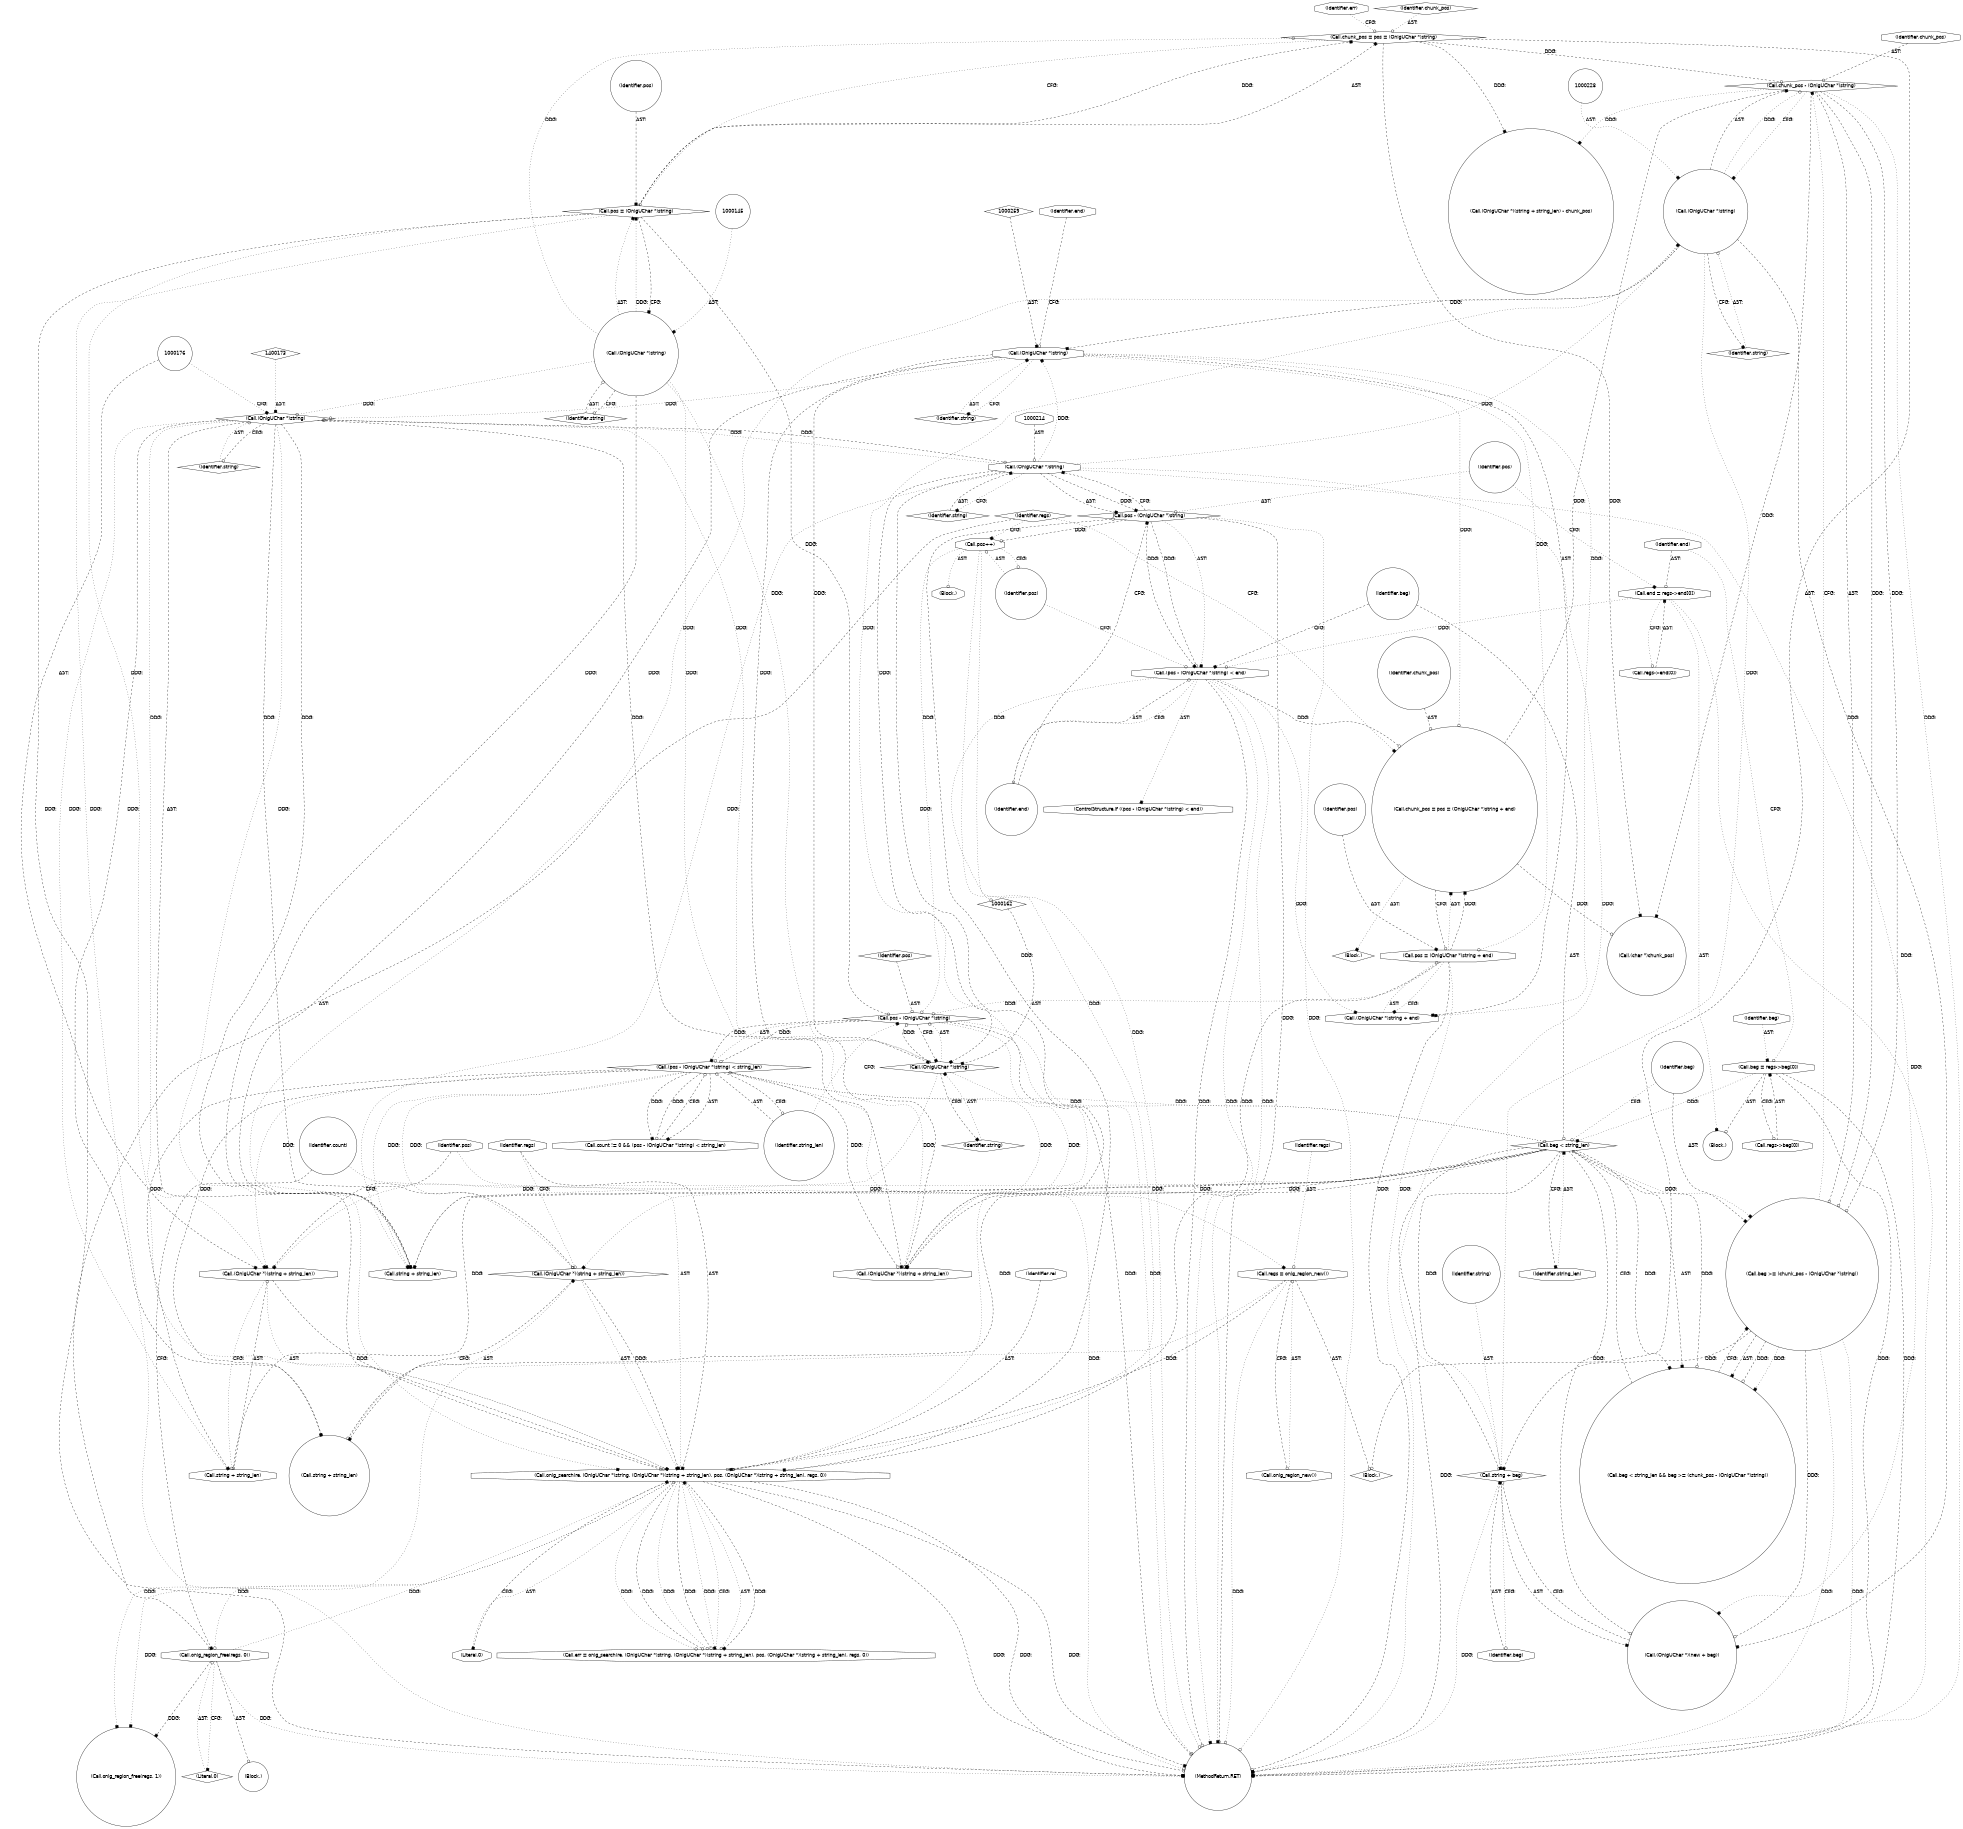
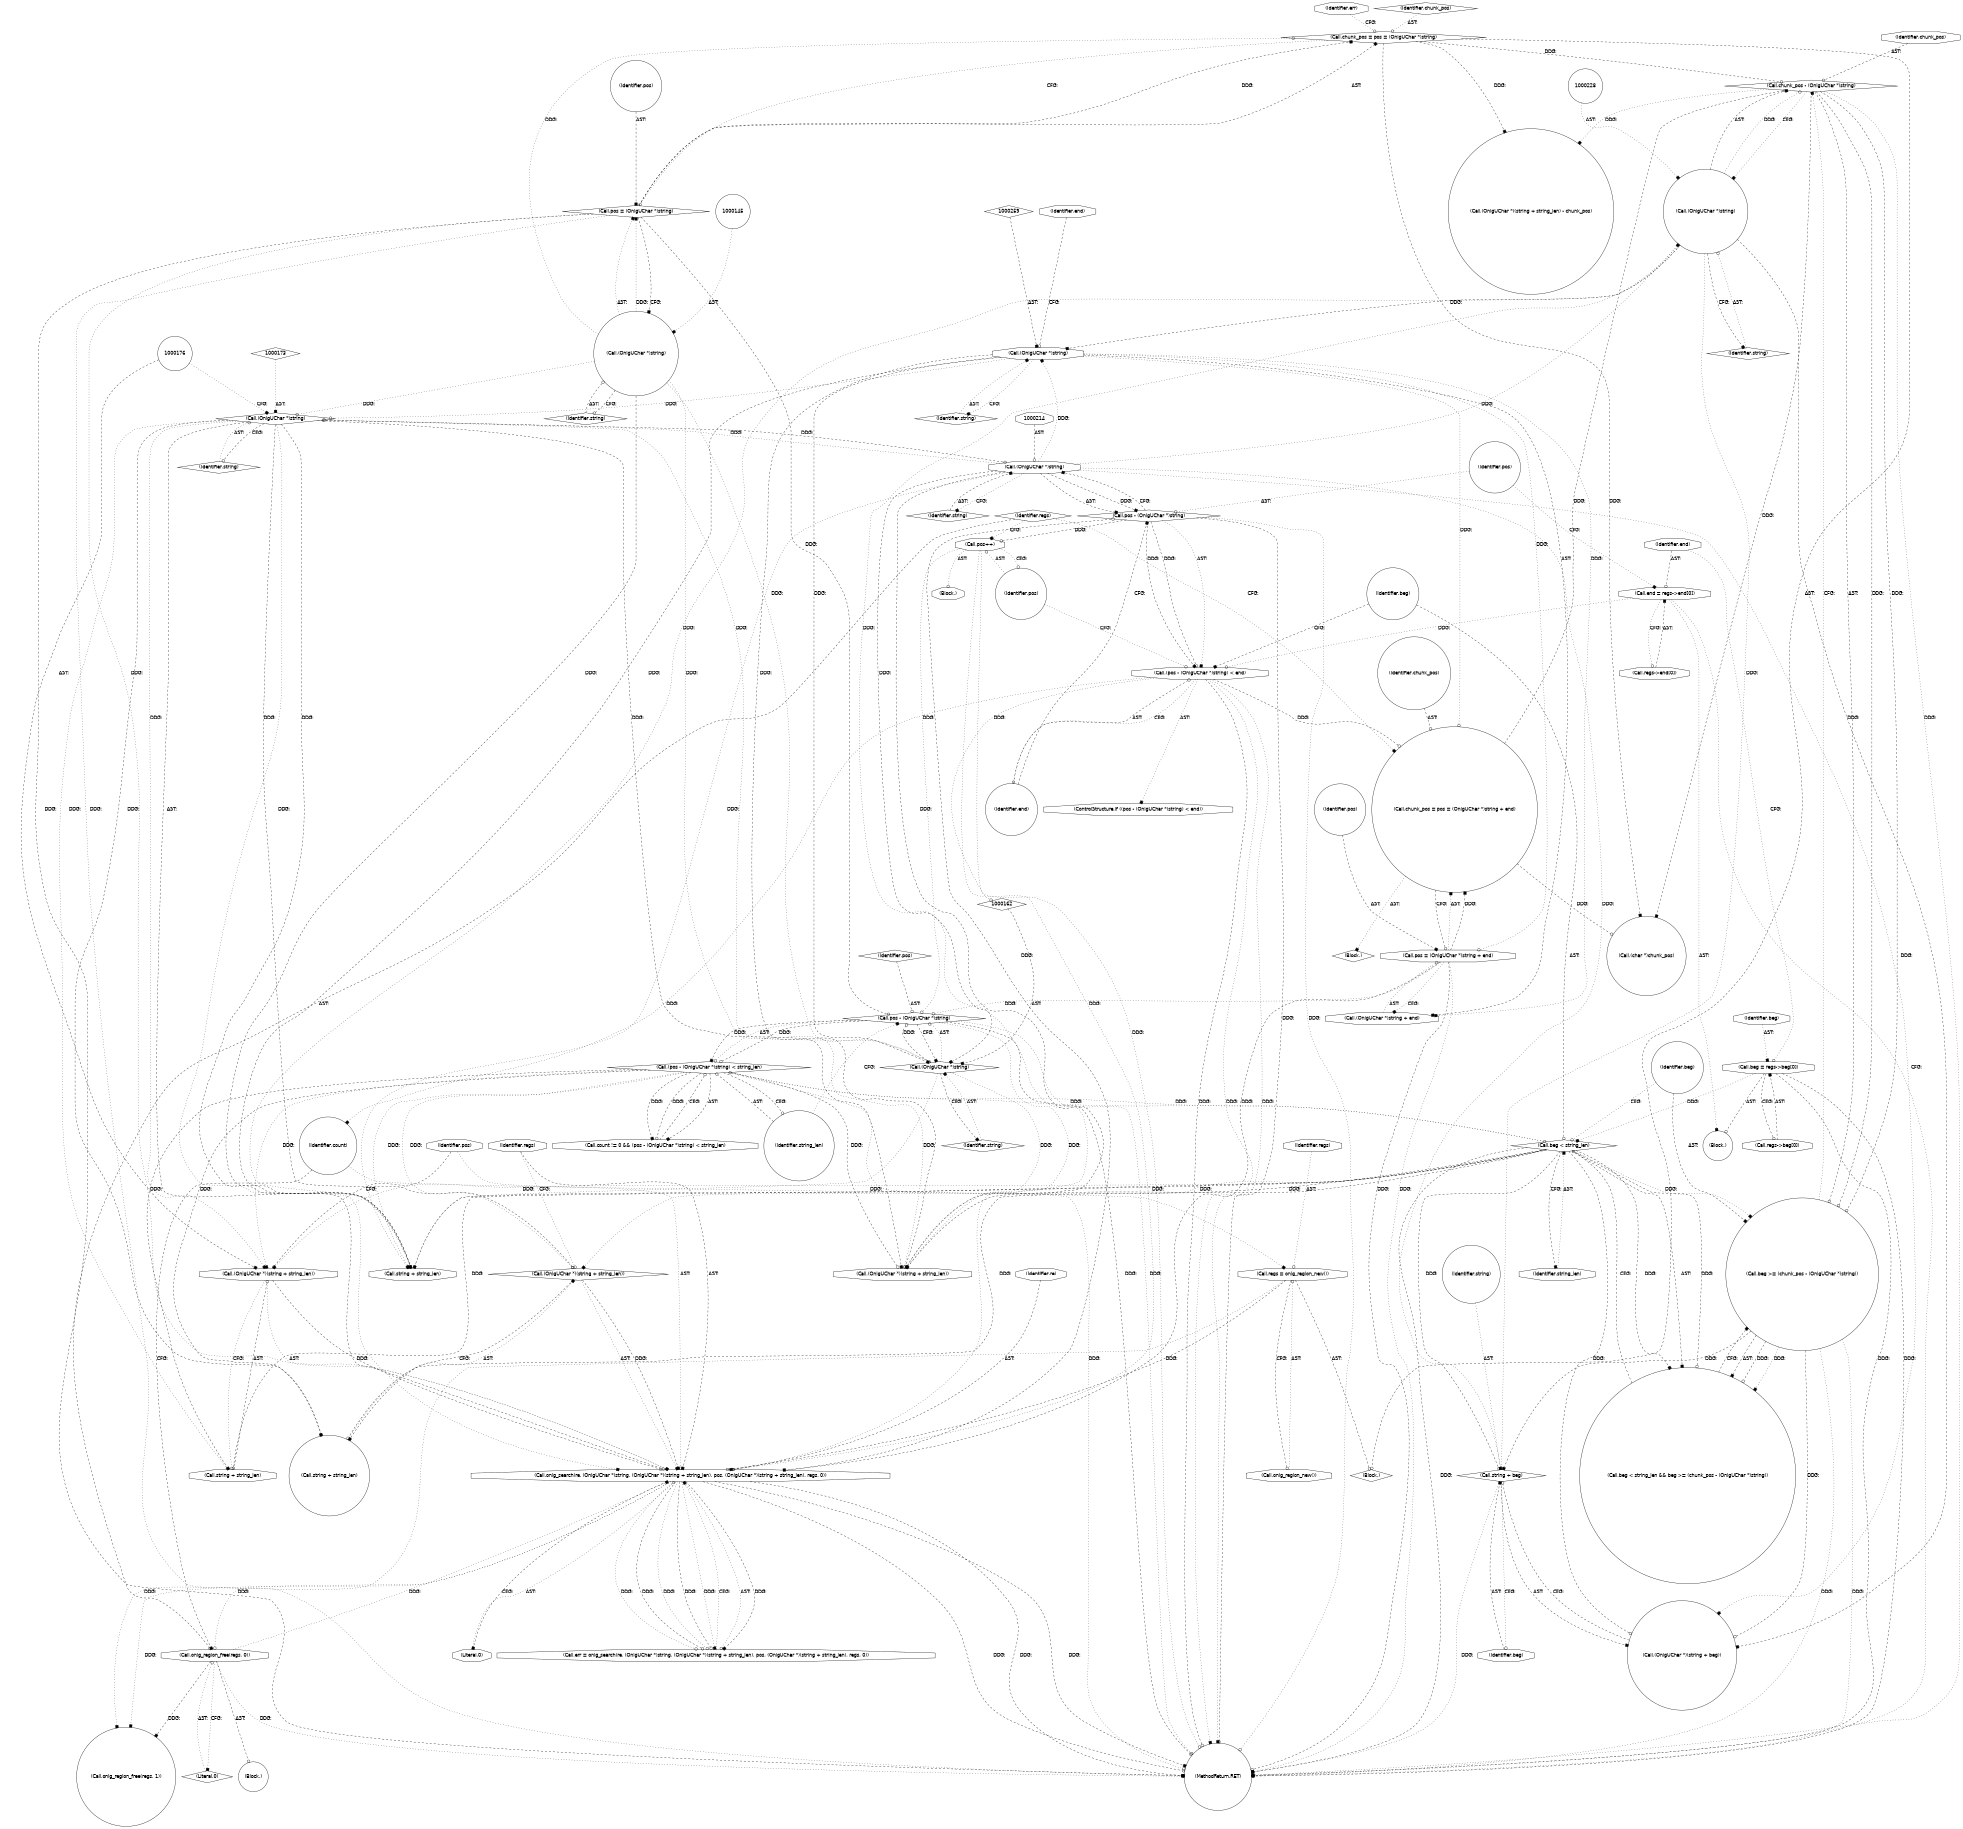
(276, 354) -> (276, 354)
(1300, 838) -> (761, 899)
(1917, 1068) -> (1917, 1068)
(1232, 1505) -> none
(1682, 1655) -> (1682, 1655)
